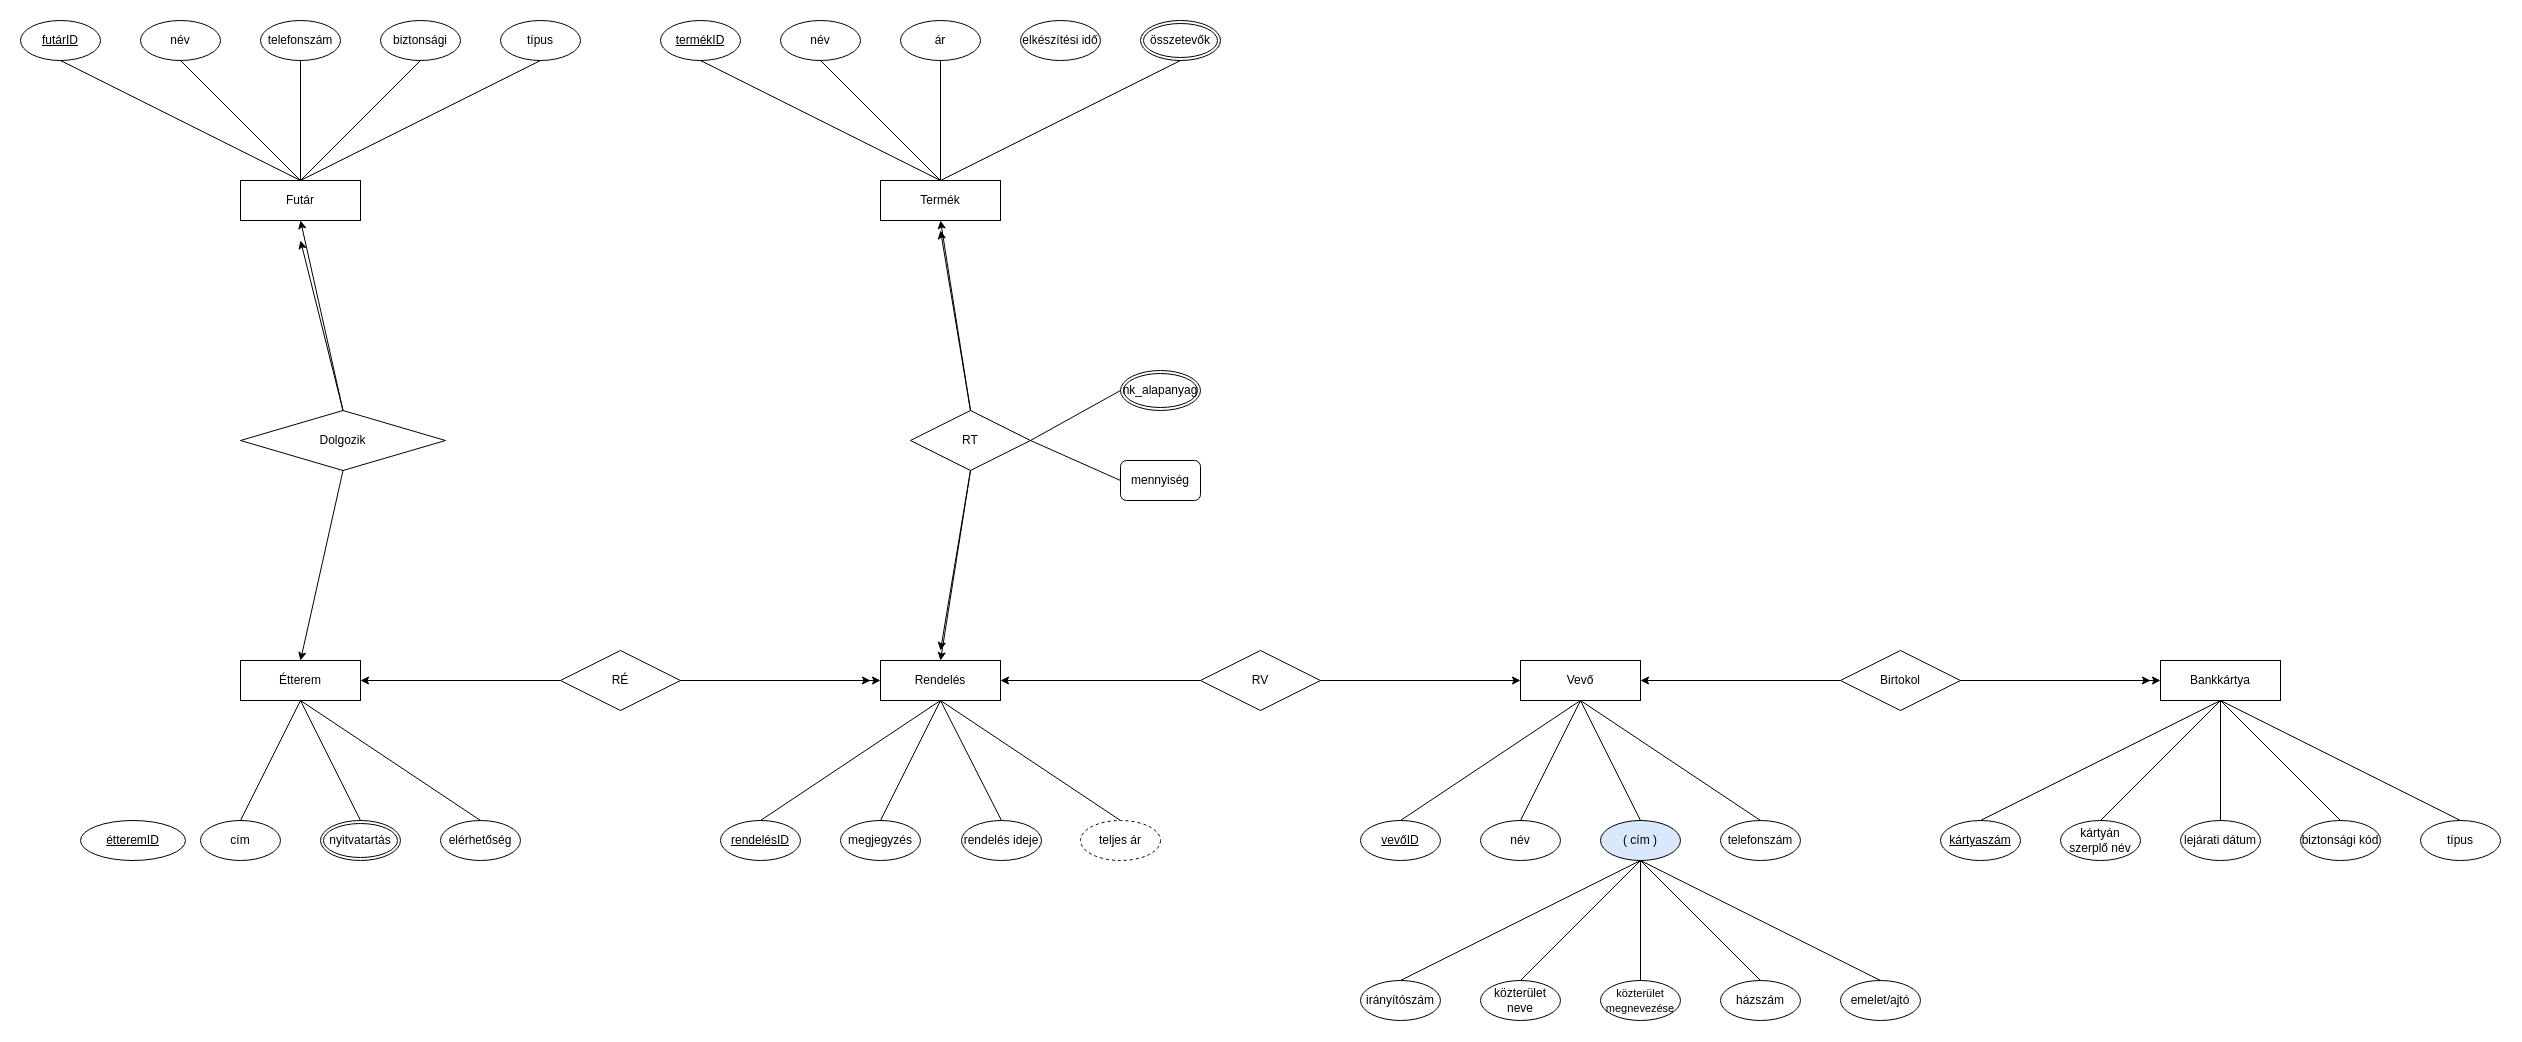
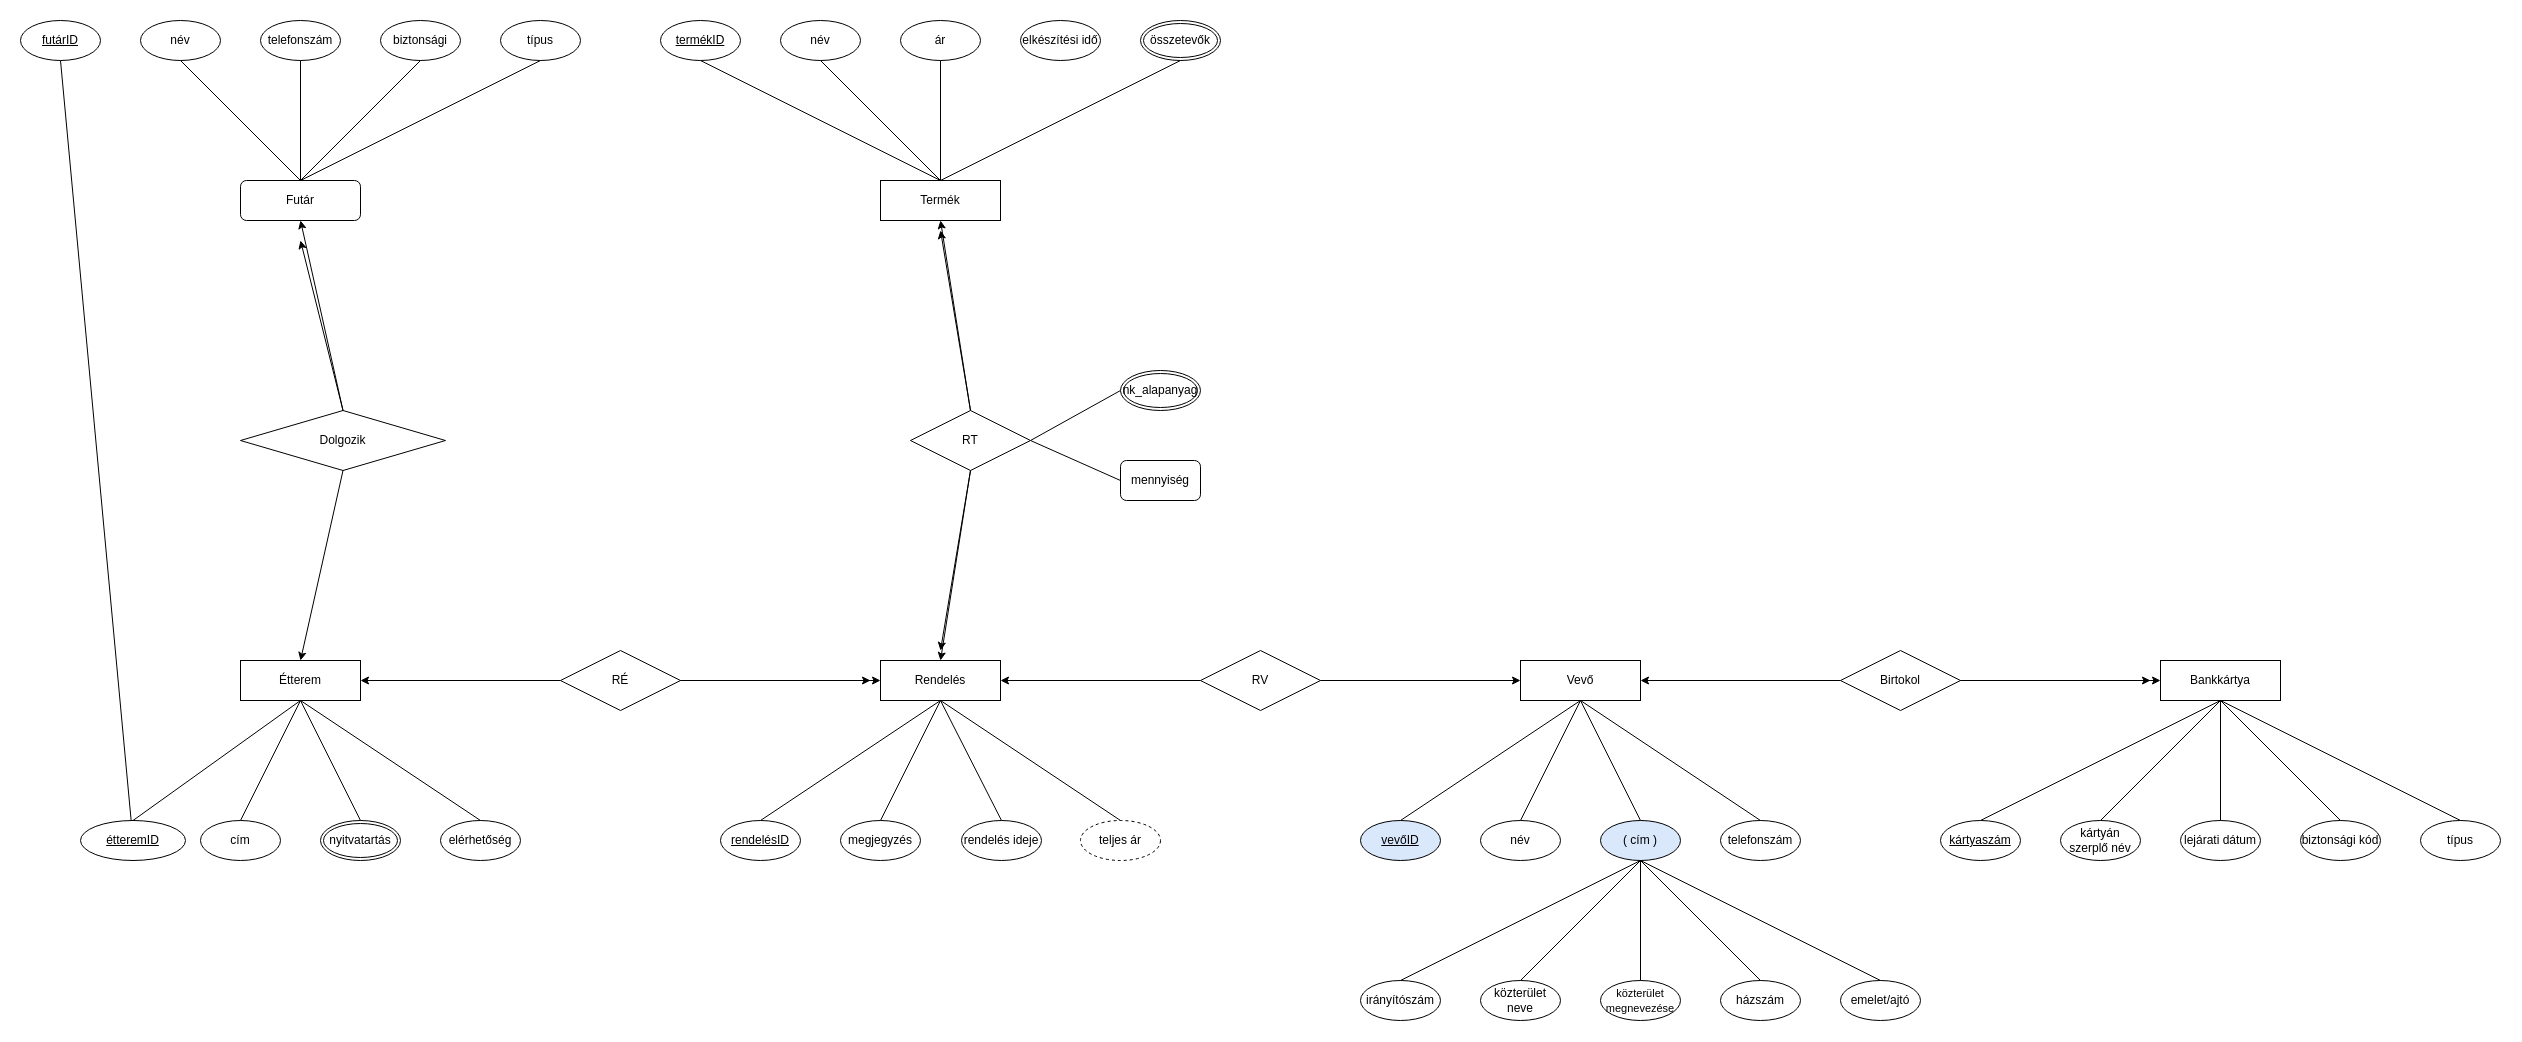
(178, 119) -> (96, 440)
(301, 201) -> (301, 201)
none -> (215, 762)
(1401, 841) -> (1401, 841)
